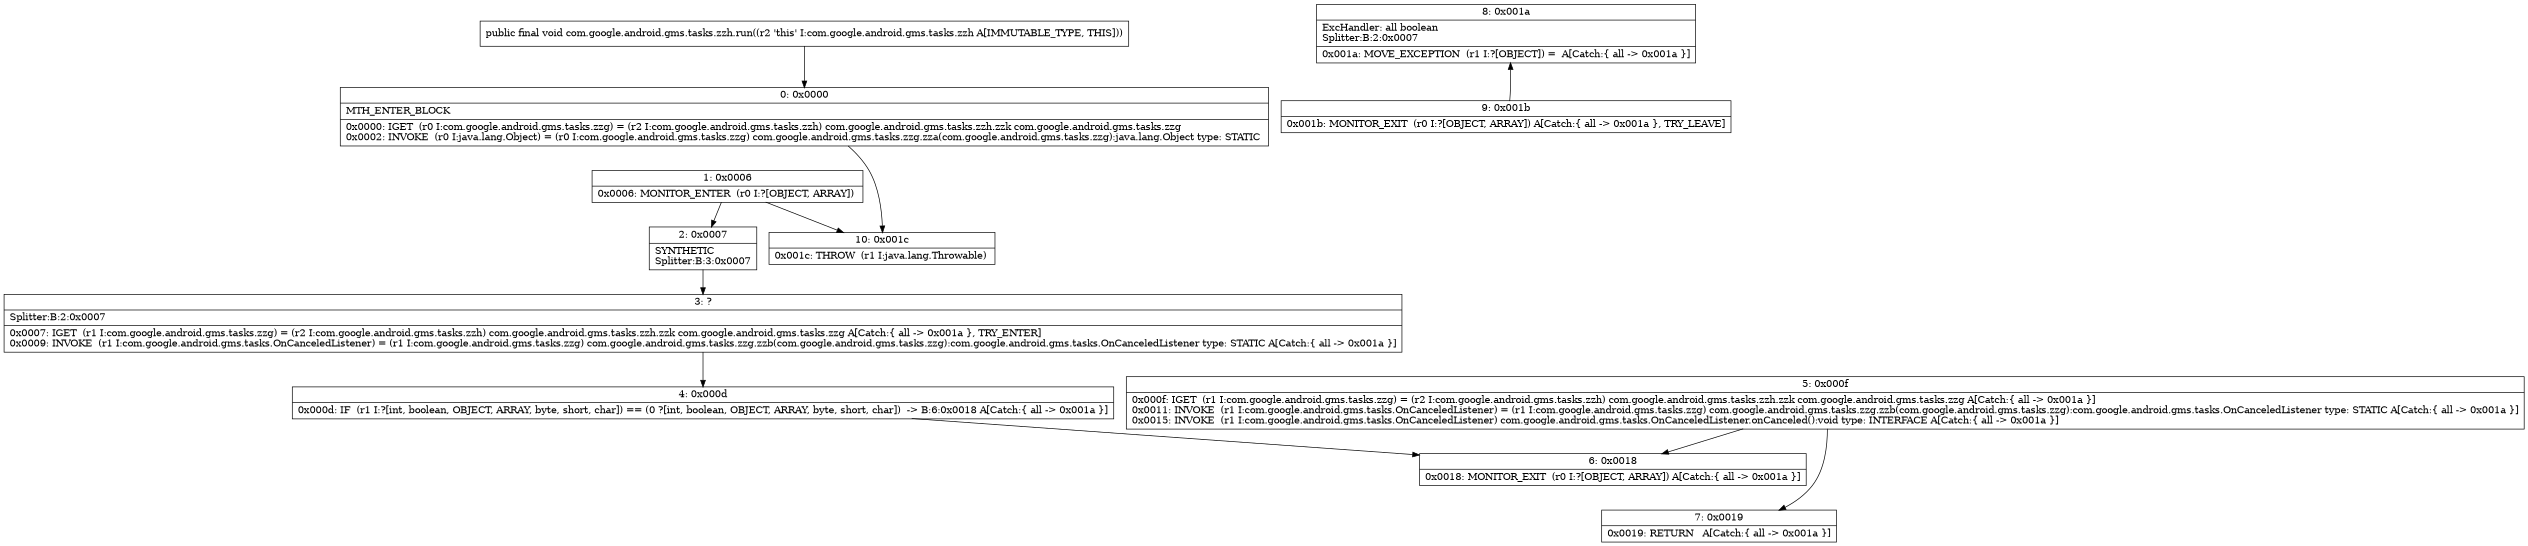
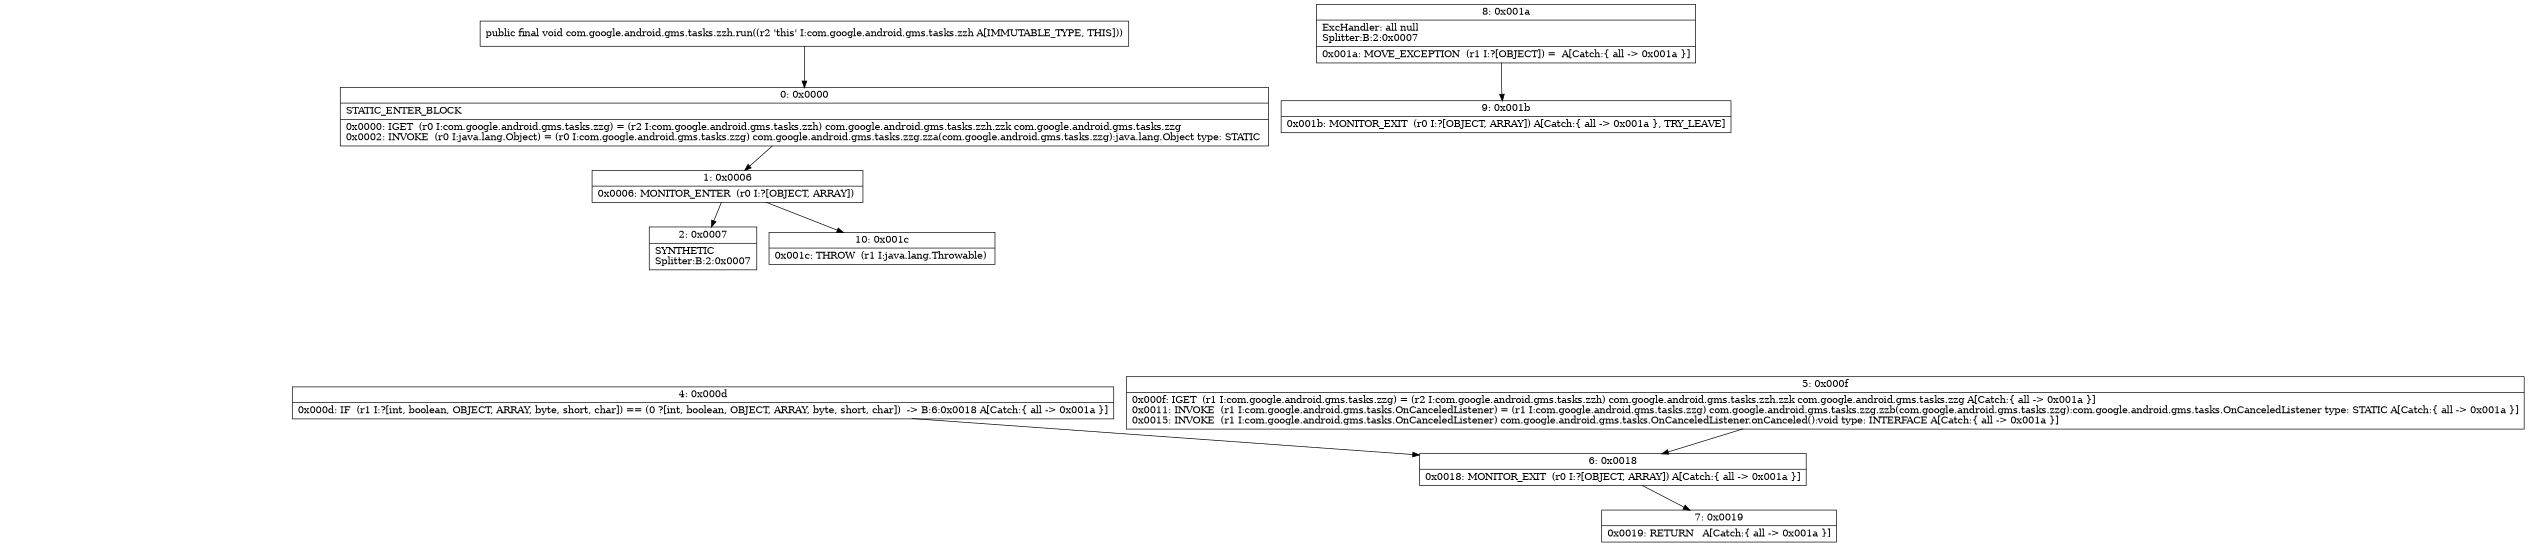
(1380, 28) -> (1370, 28)
(1511, 85) -> (1501, 78)
(398, 111) -> (404, 111)
(874, 182) -> (761, 156)
(703, 261) -> (703, 261)
(703, 323) -> none
(1819, 475) -> (1663, 496)
